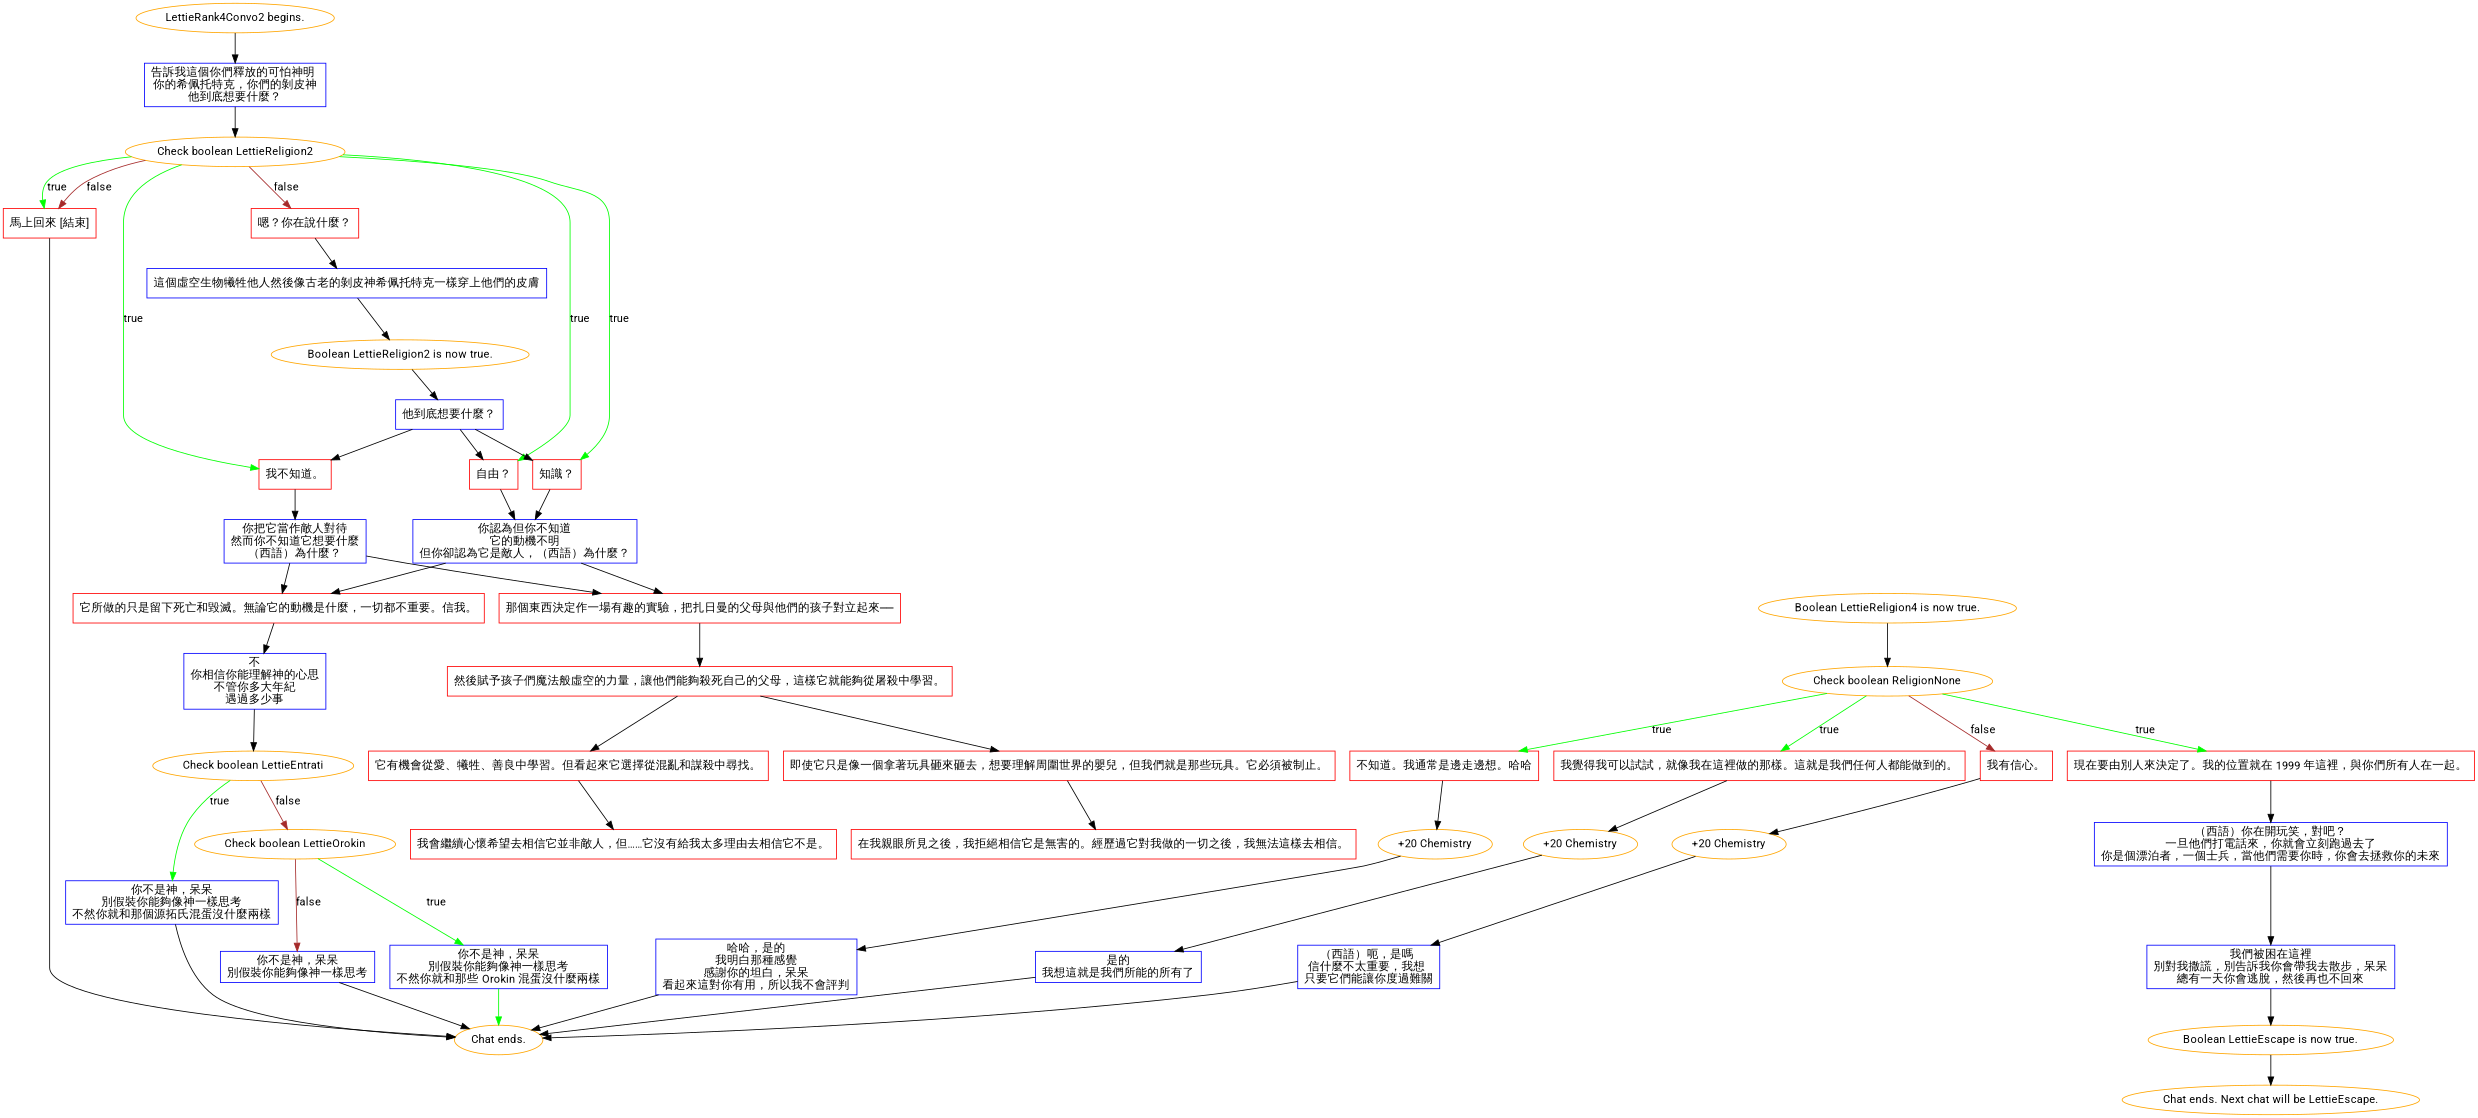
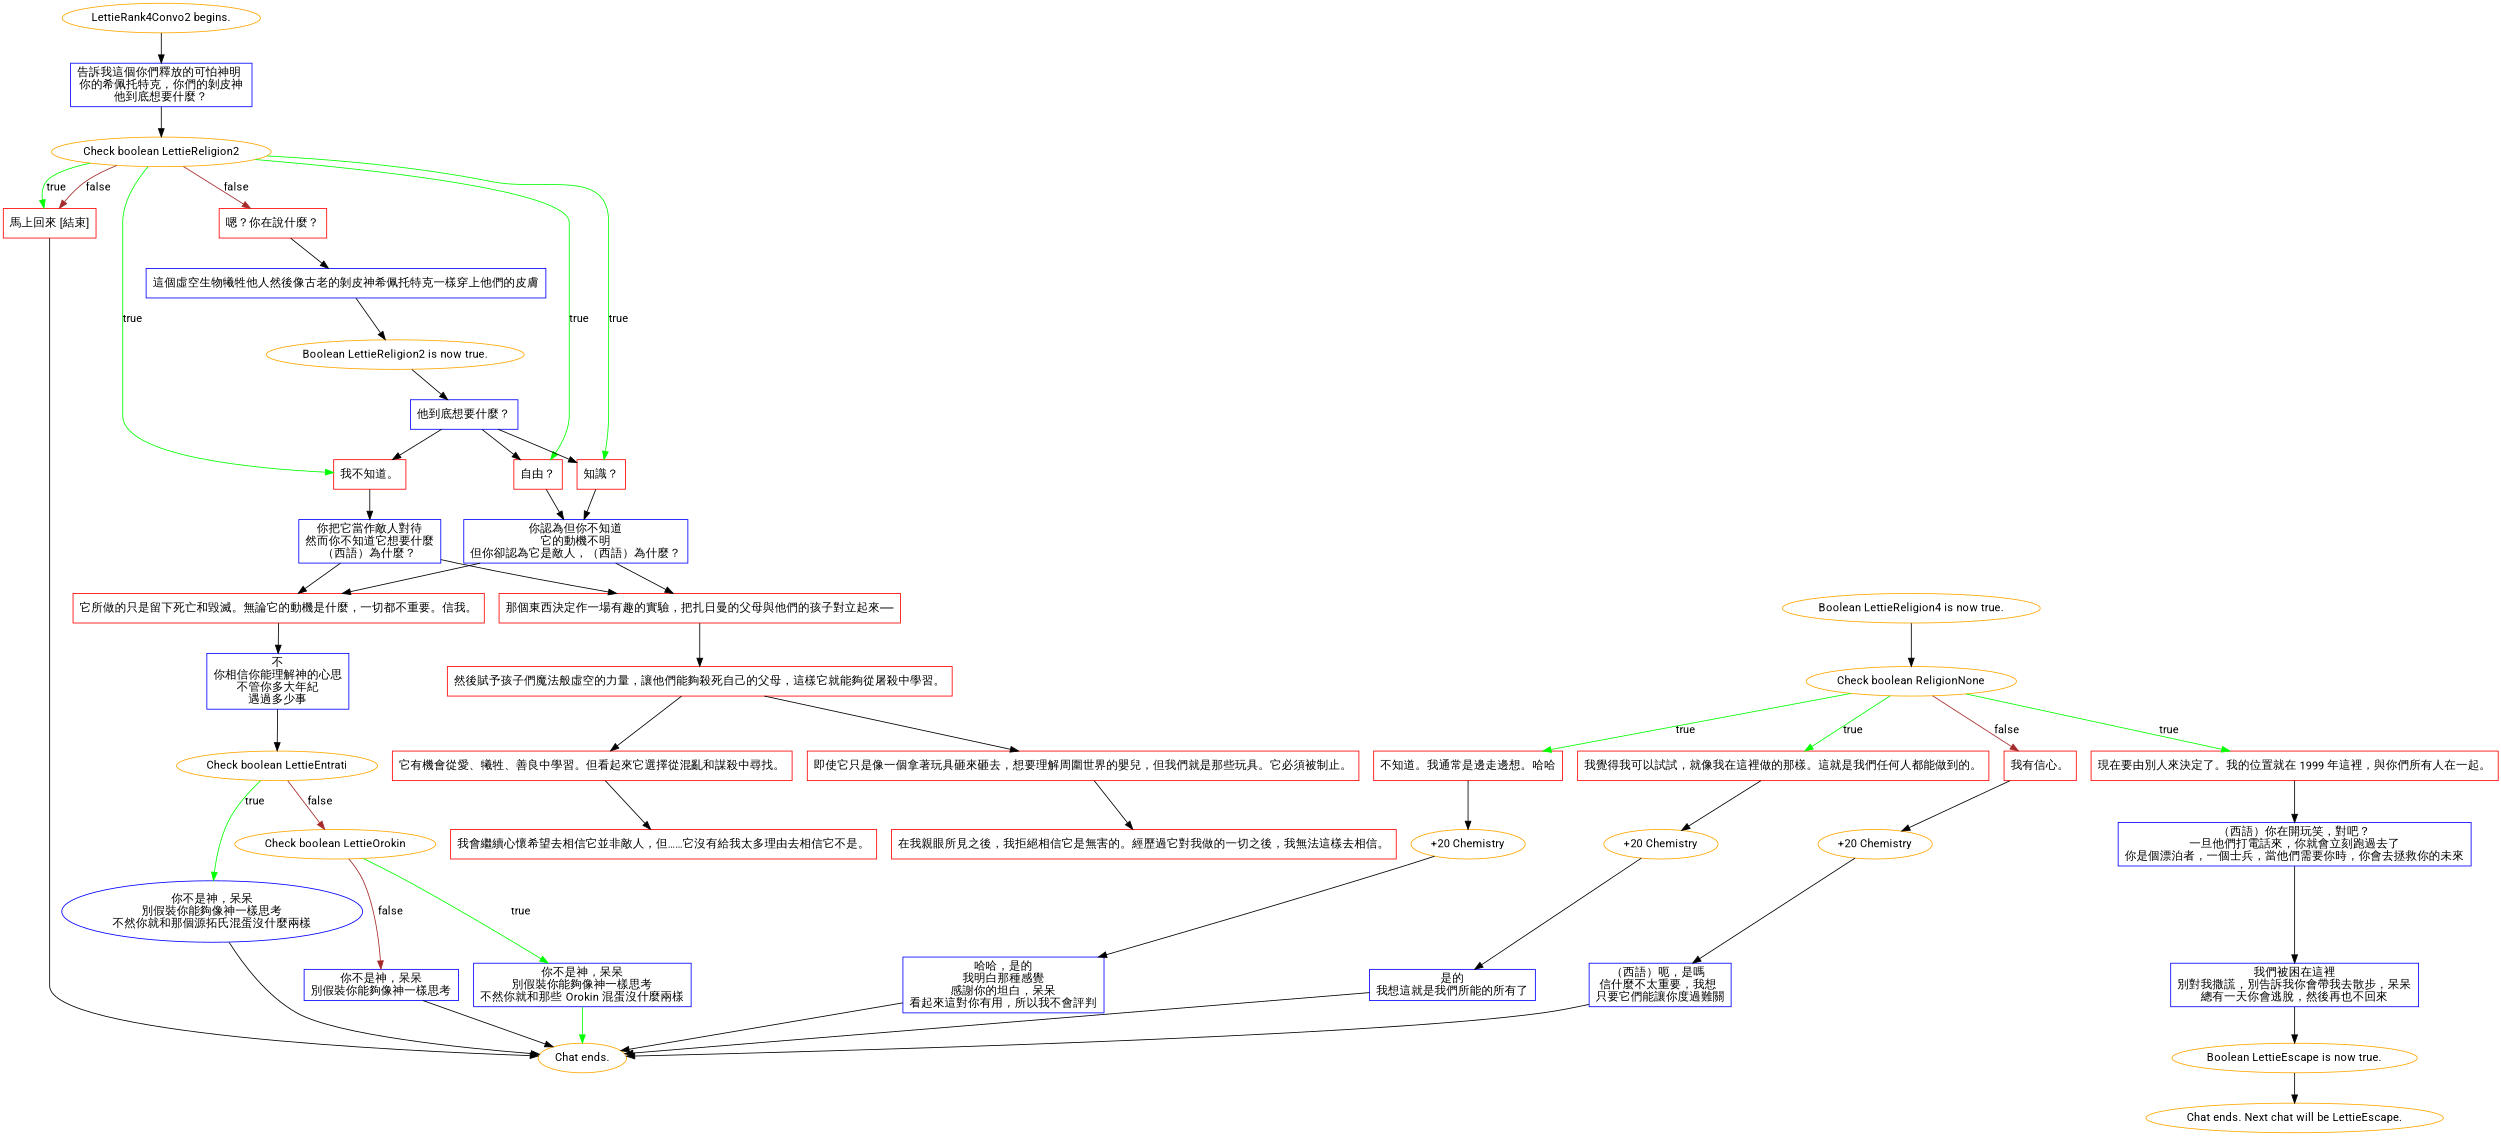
(172, 903) -> (212, 912)
